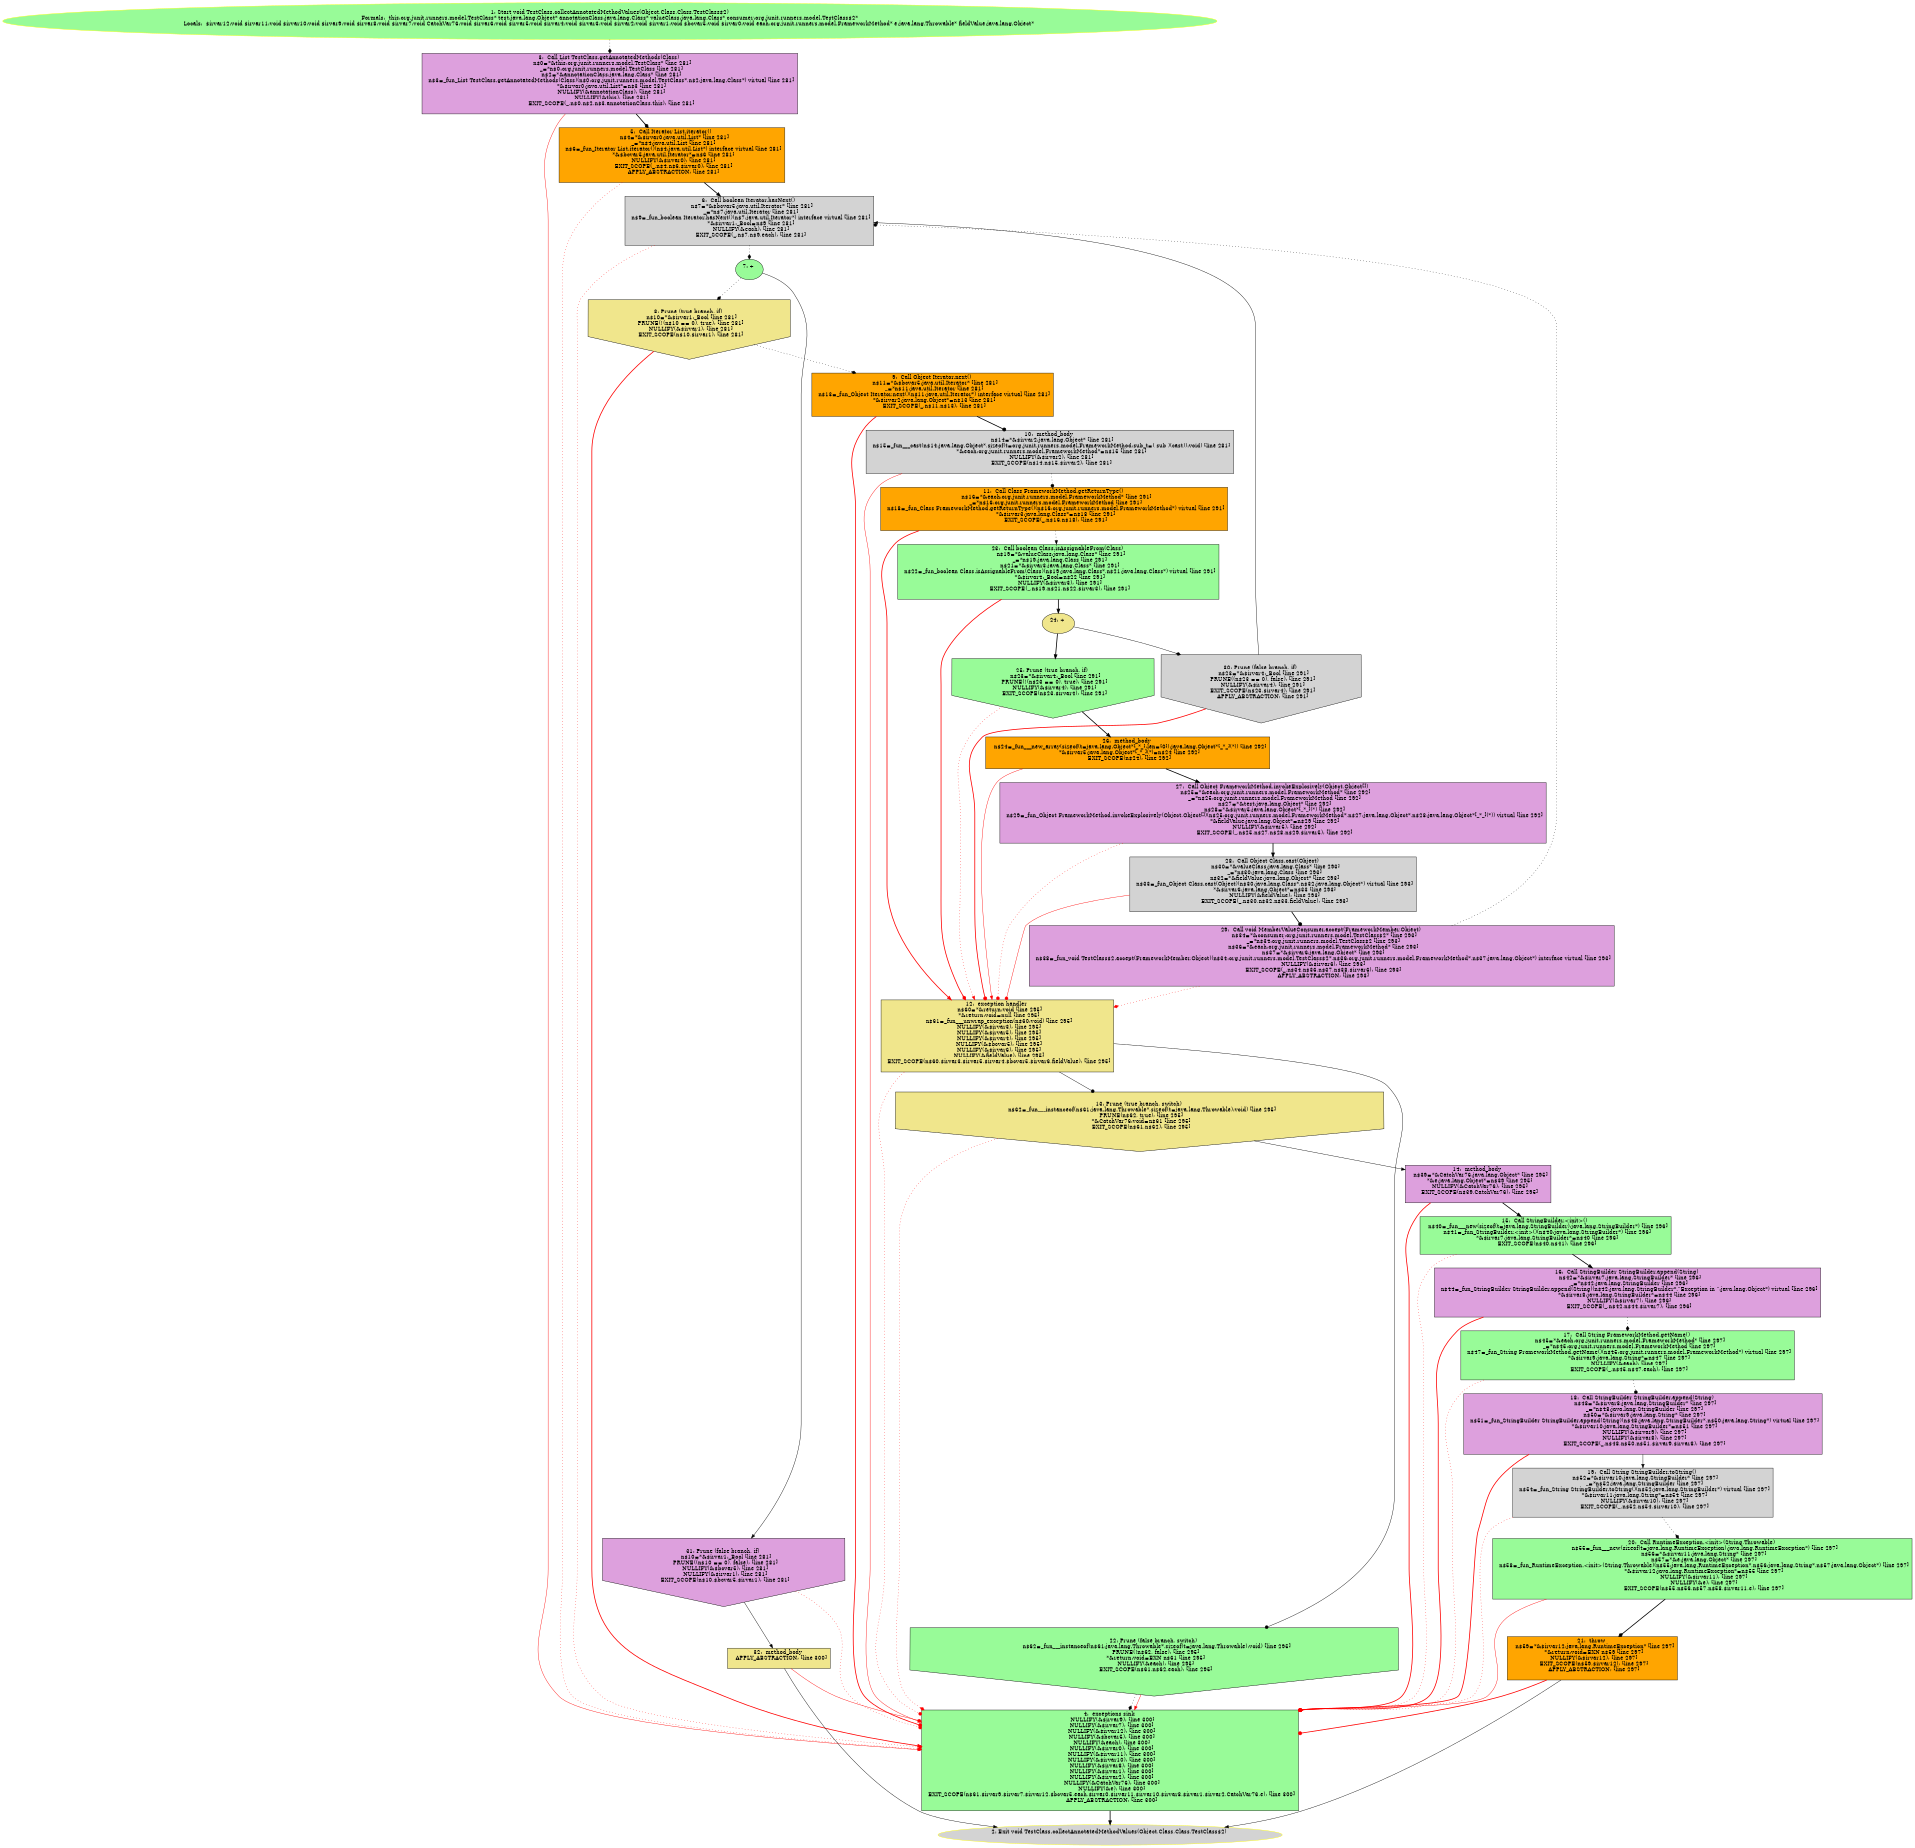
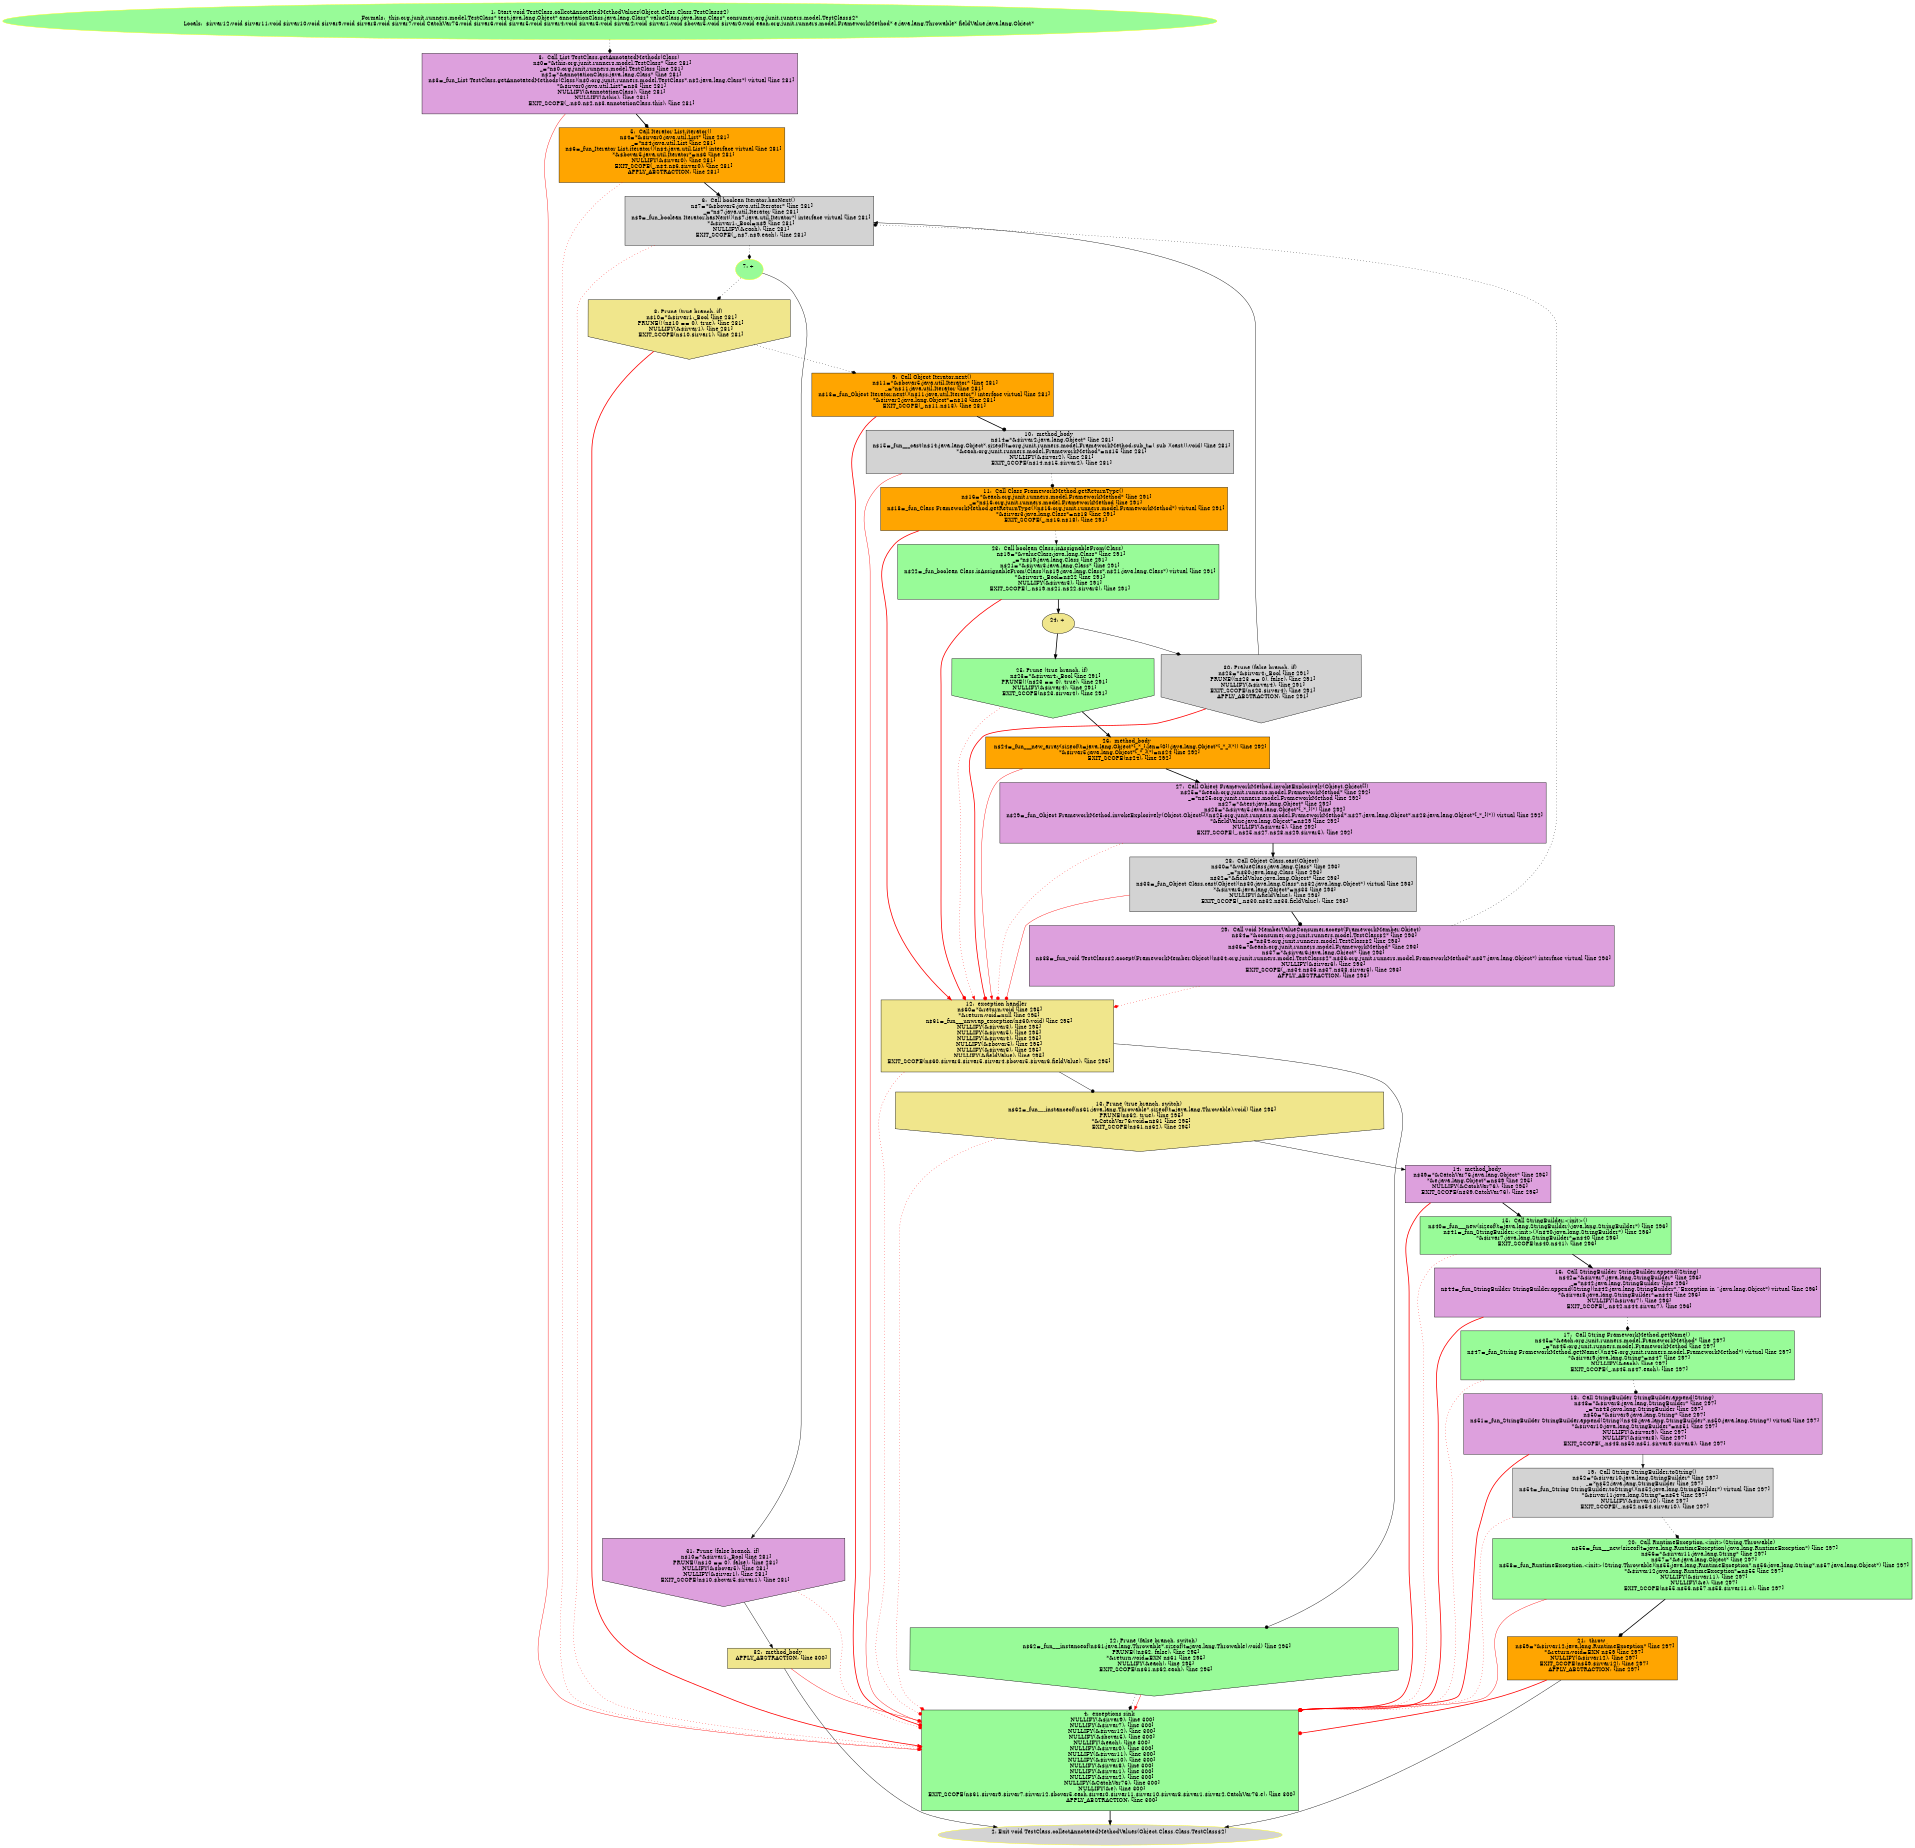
(749, 269) -> (749, 269)
